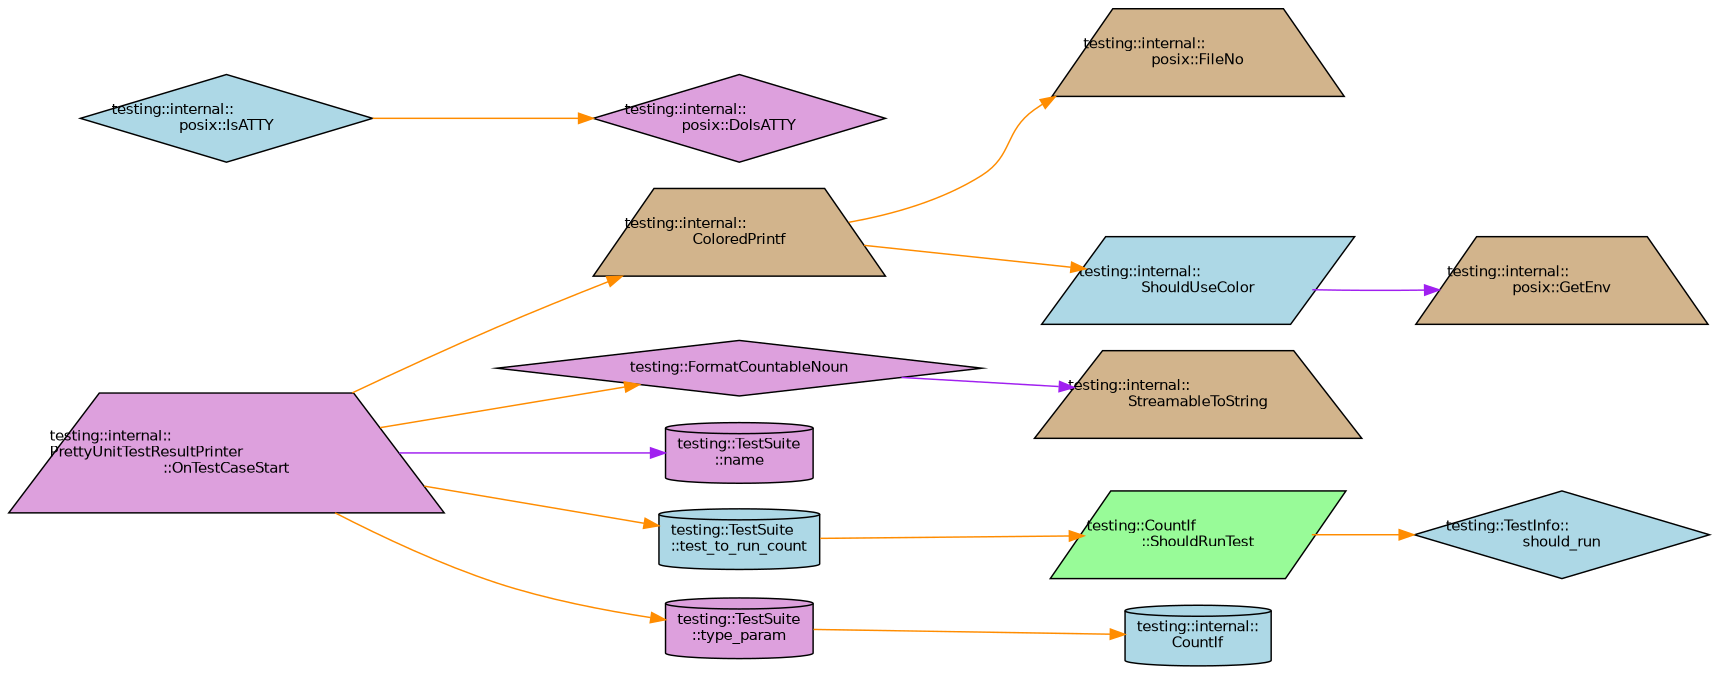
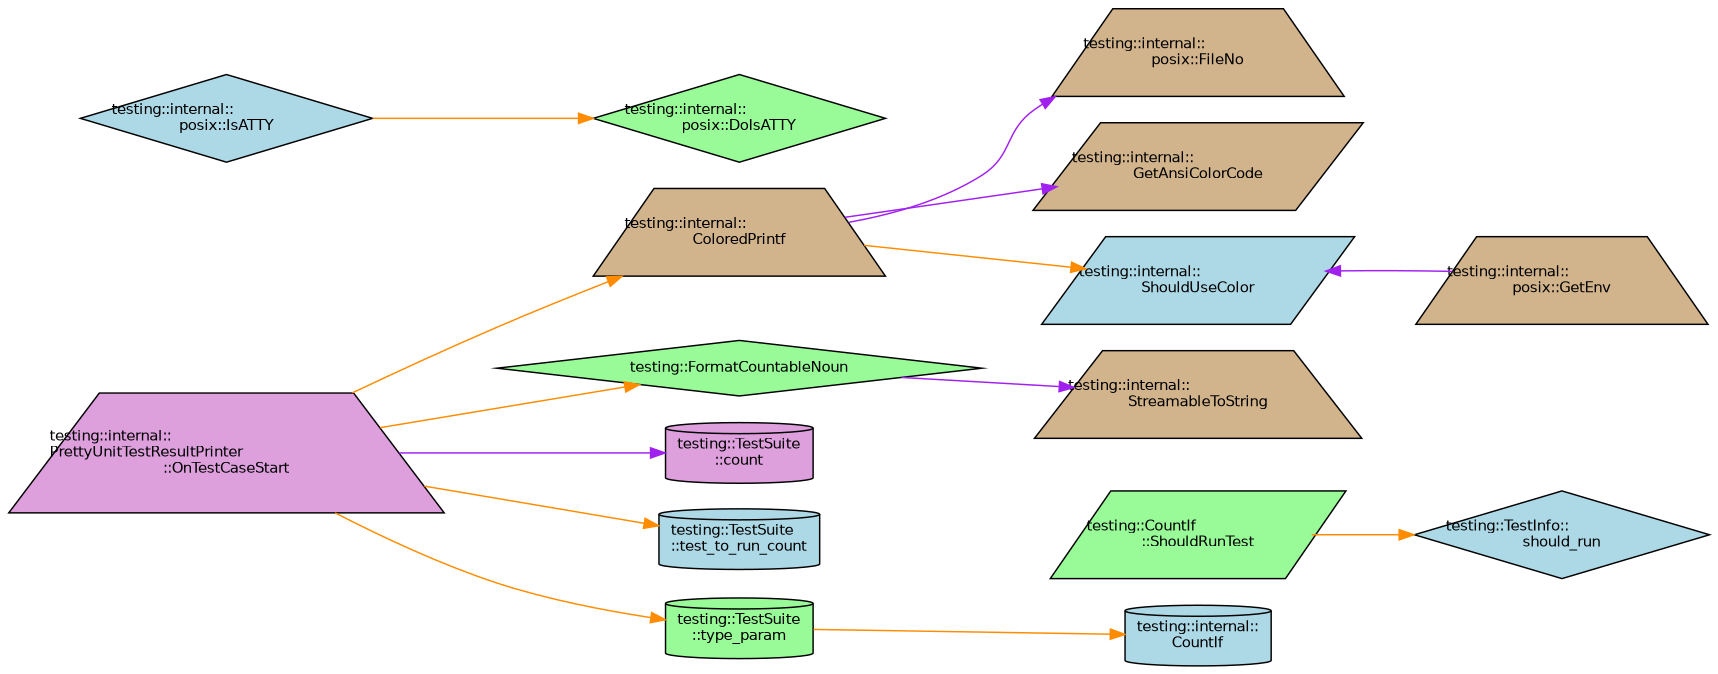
(739, 118) -> (739, 118)
none -> (1198, 167)
(962, 187) -> (962, 187)
(1368, 290) -> (1396, 271)
(739, 368) -> (739, 368)
(739, 453) -> (739, 453)
(945, 537) -> none
(739, 628) -> (739, 628)
